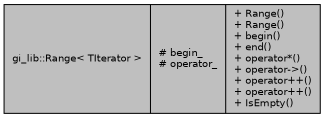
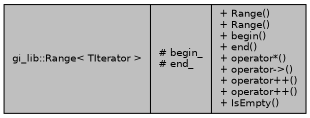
(188, 64) -> (176, 64)
